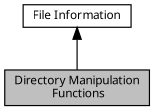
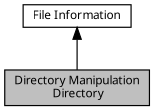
(77, 88) -> (77, 88)
